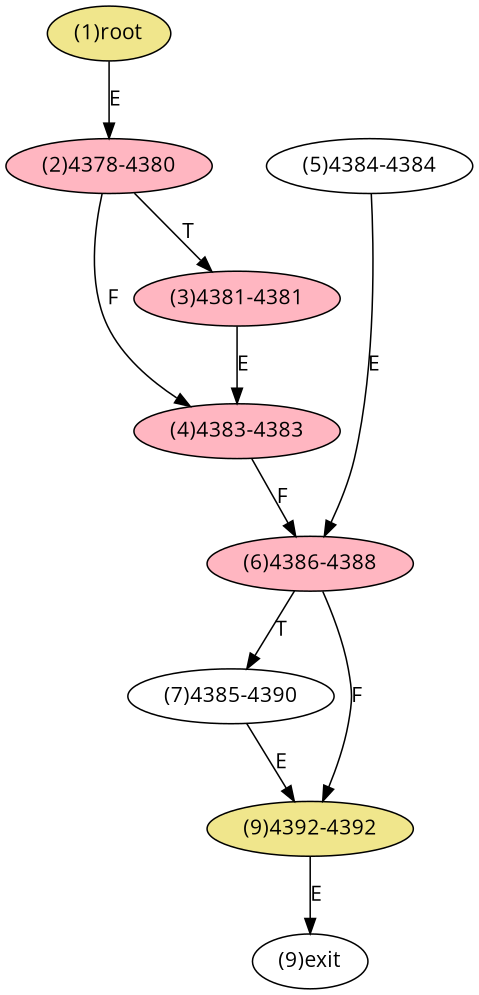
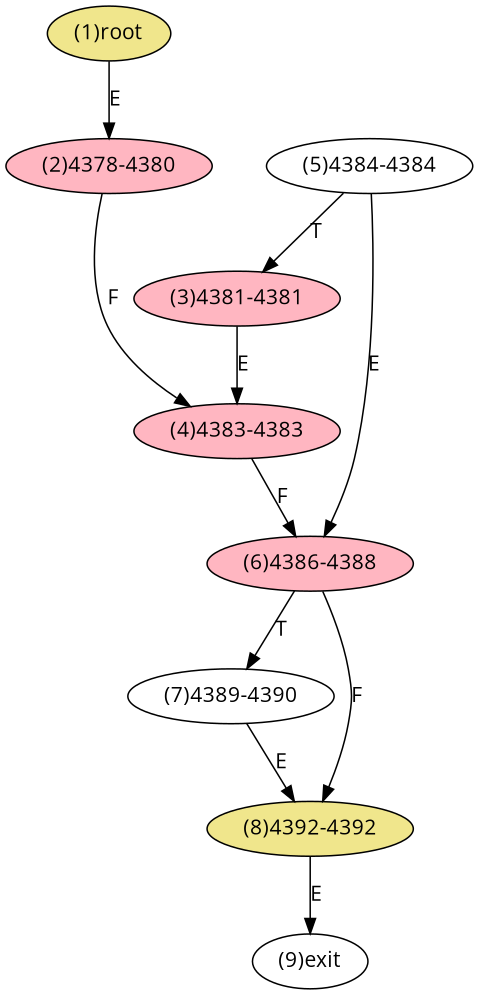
(168, 227) -> (309, 227)
(231, 696) -> (231, 696)
(310, 829) -> (310, 829)
